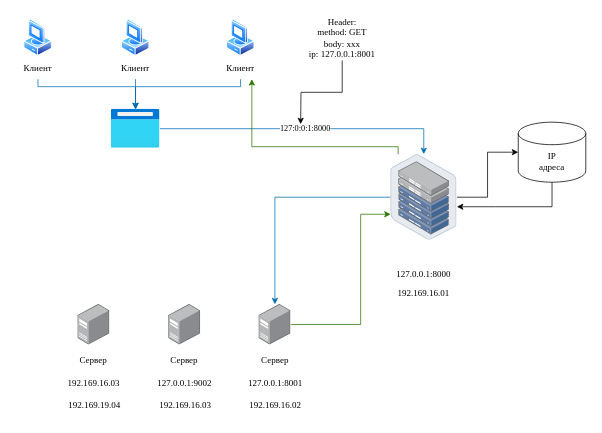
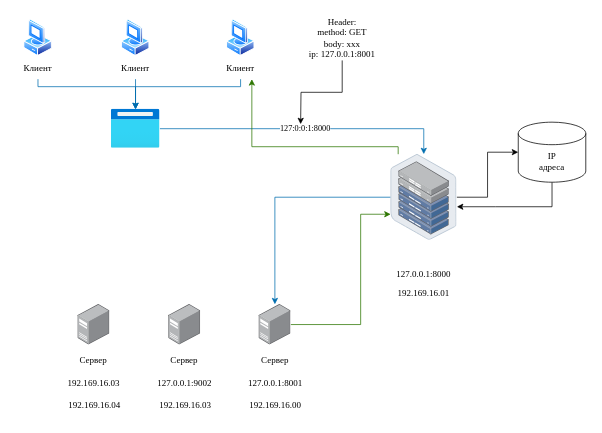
(95, 405) -> (95, 405)
(275, 405) -> (275, 405)
